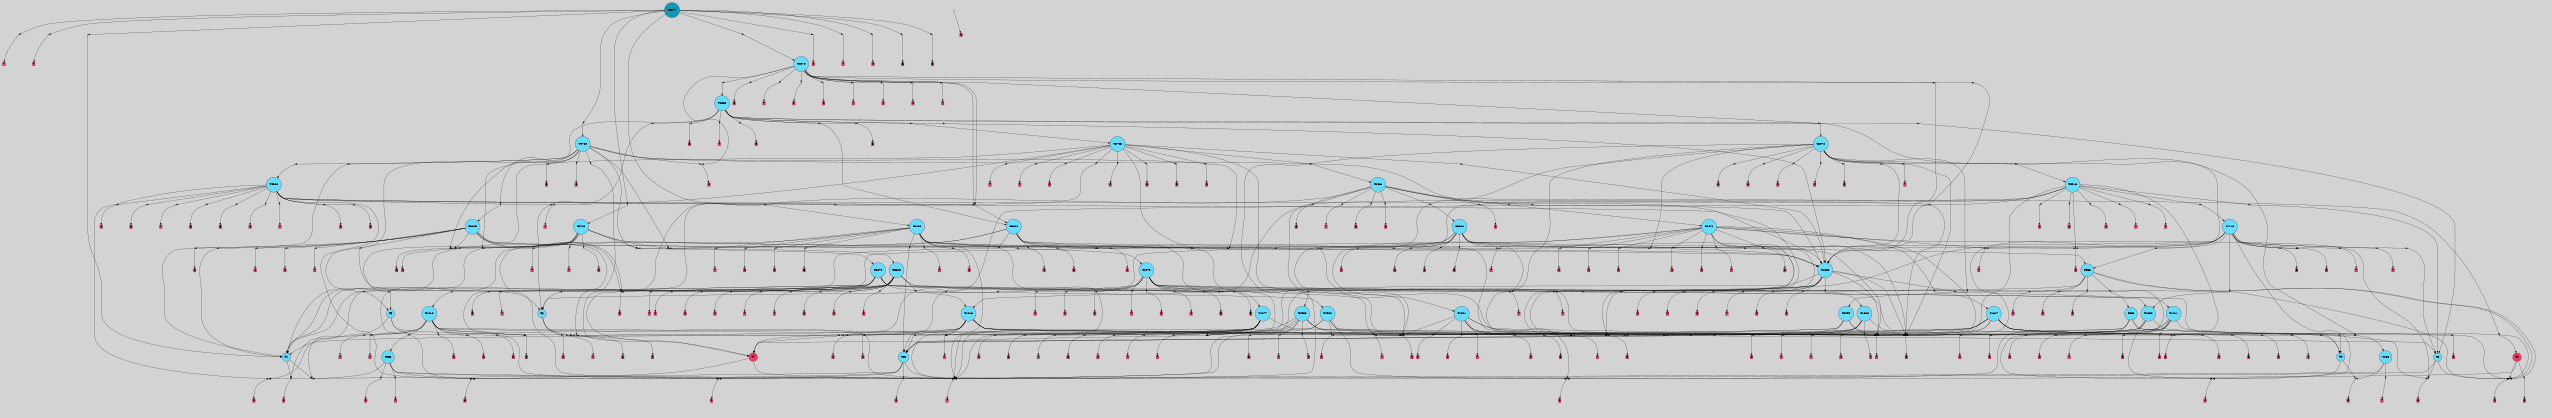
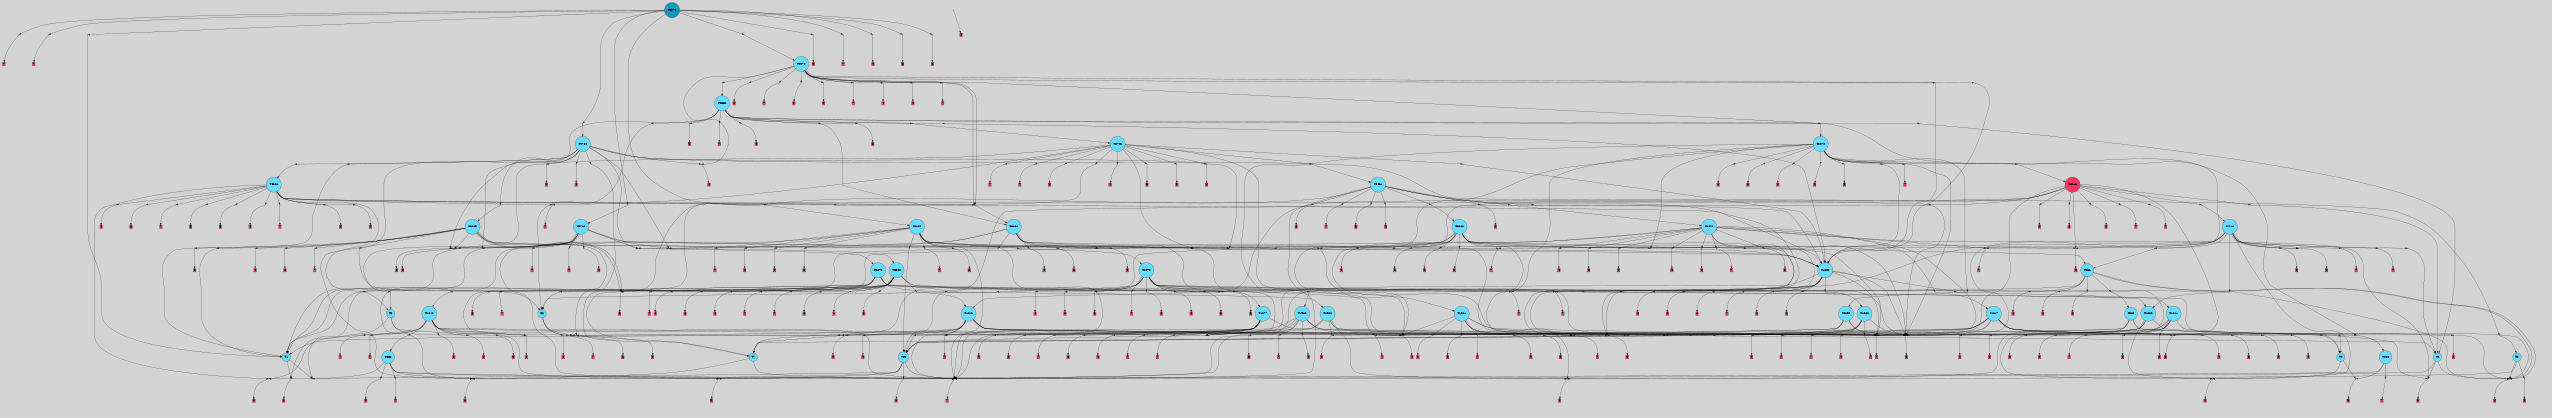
(2073, 185) -> (2073, 185)
(753, 357) -> (753, 357)
(2517, 357) -> (2517, 357)
